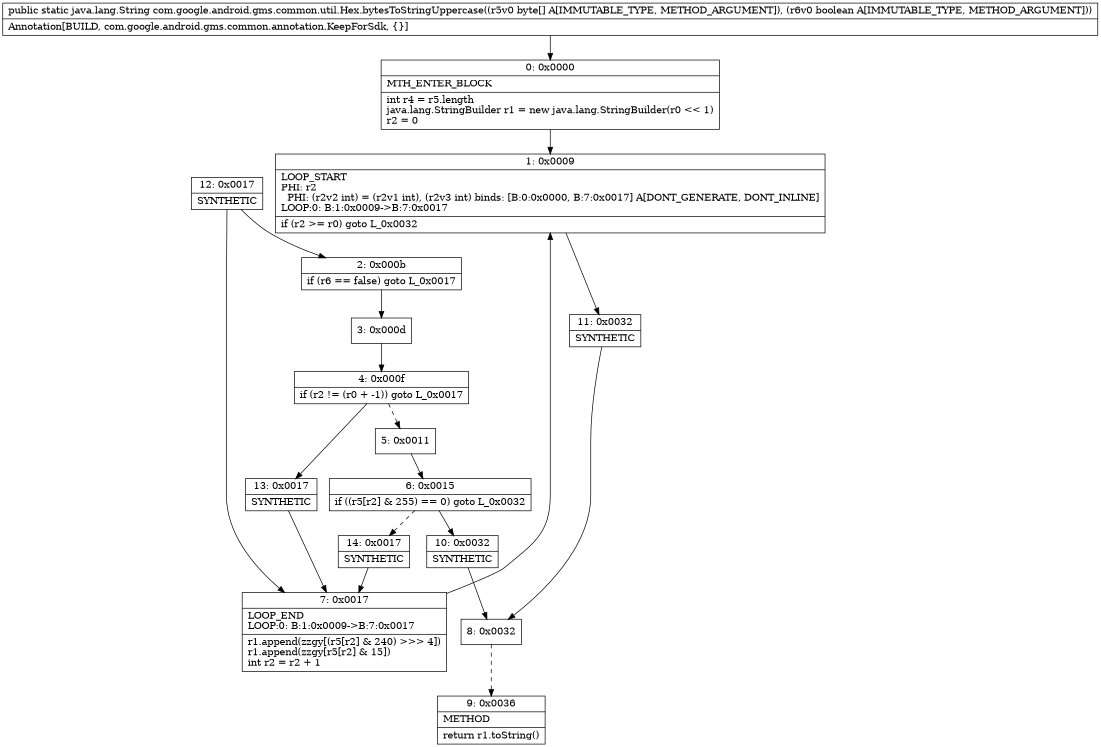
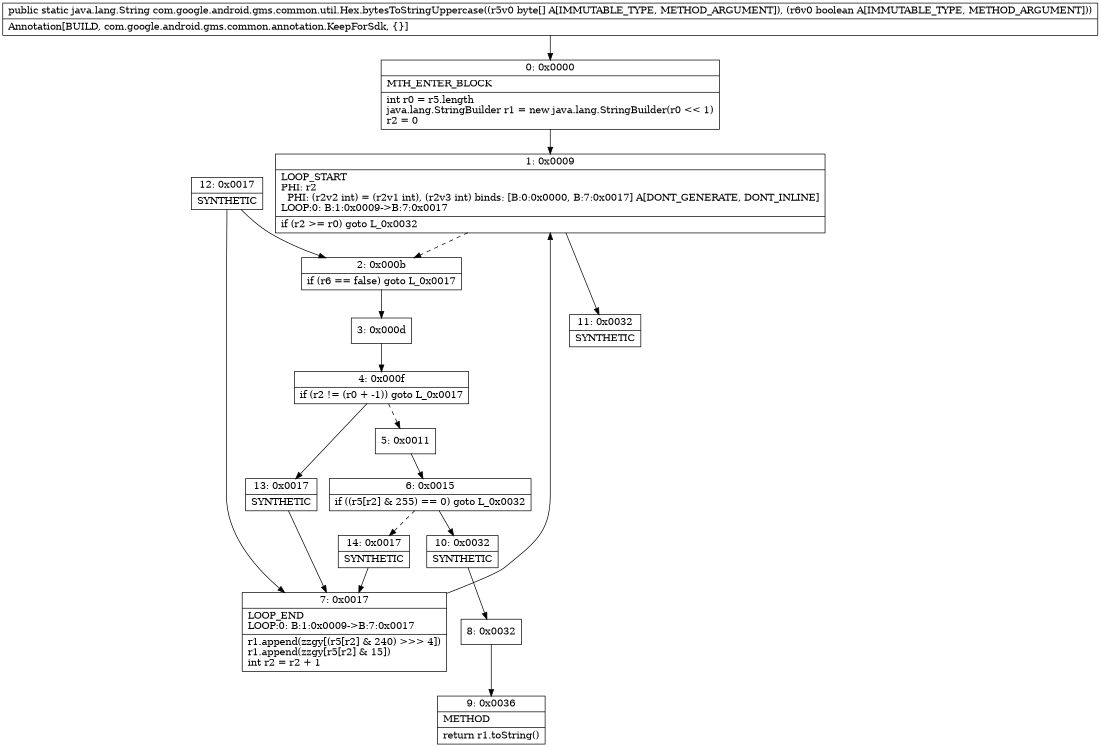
(430, 100) -> (430, 100)
none -> (444, 244)
(591, 494) -> none
(491, 667) -> (491, 667)
